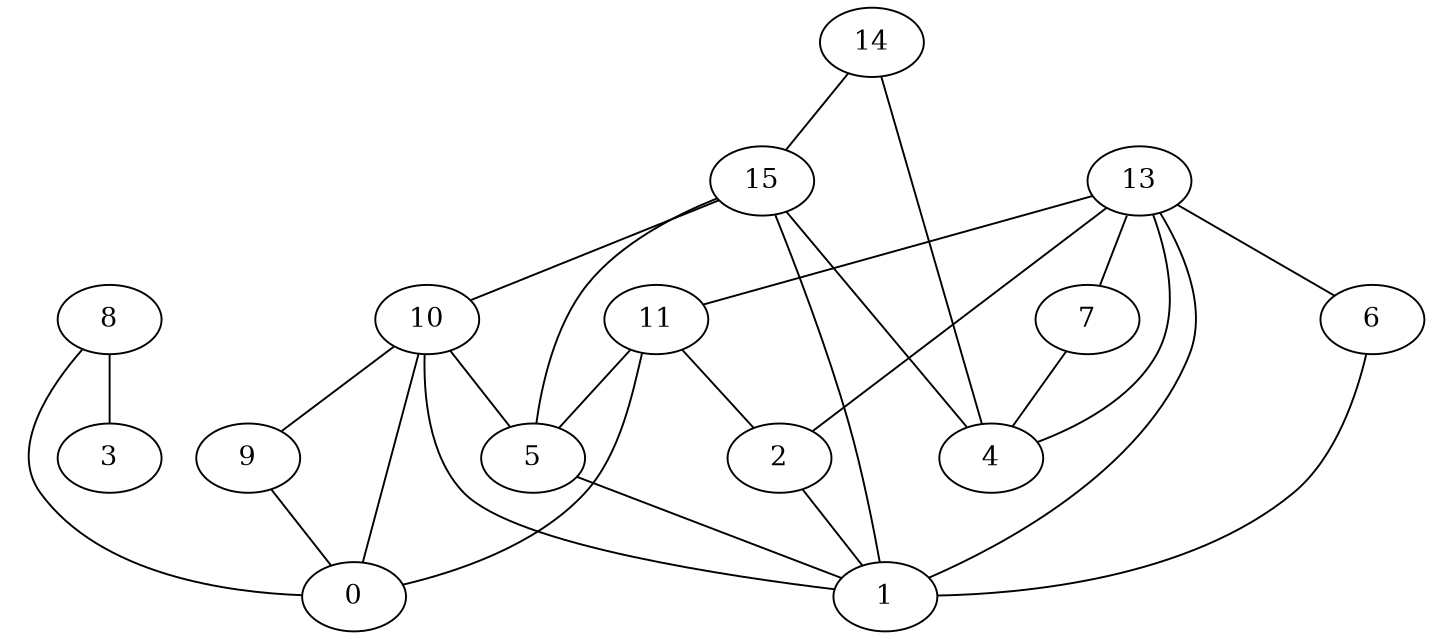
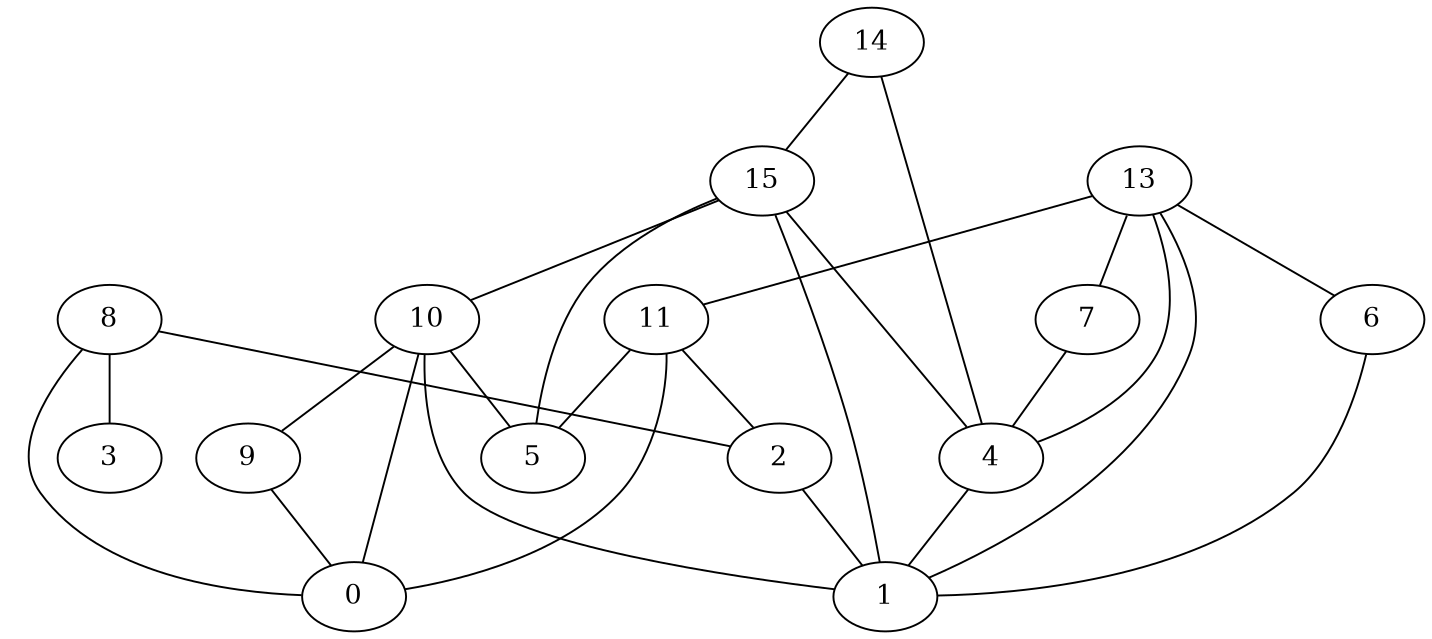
(967, 314) -> (445, 389)
(565, 511) -> (586, 522)
(709, 527) -> (938, 527)
